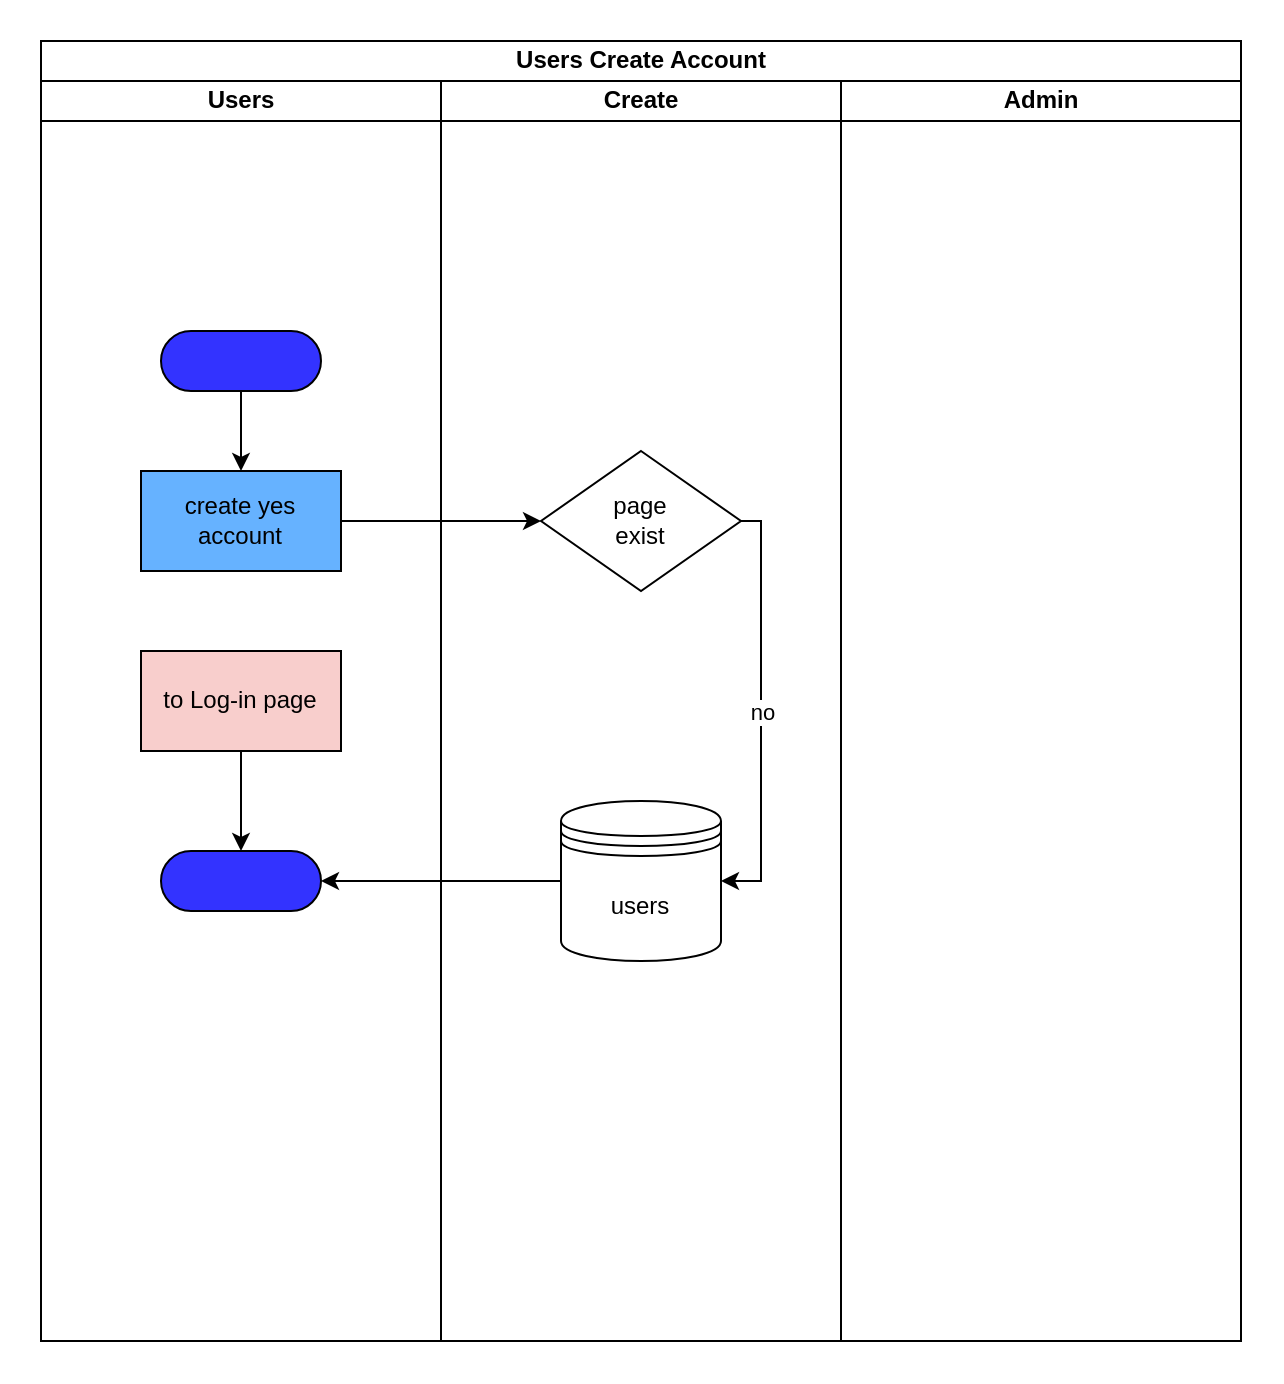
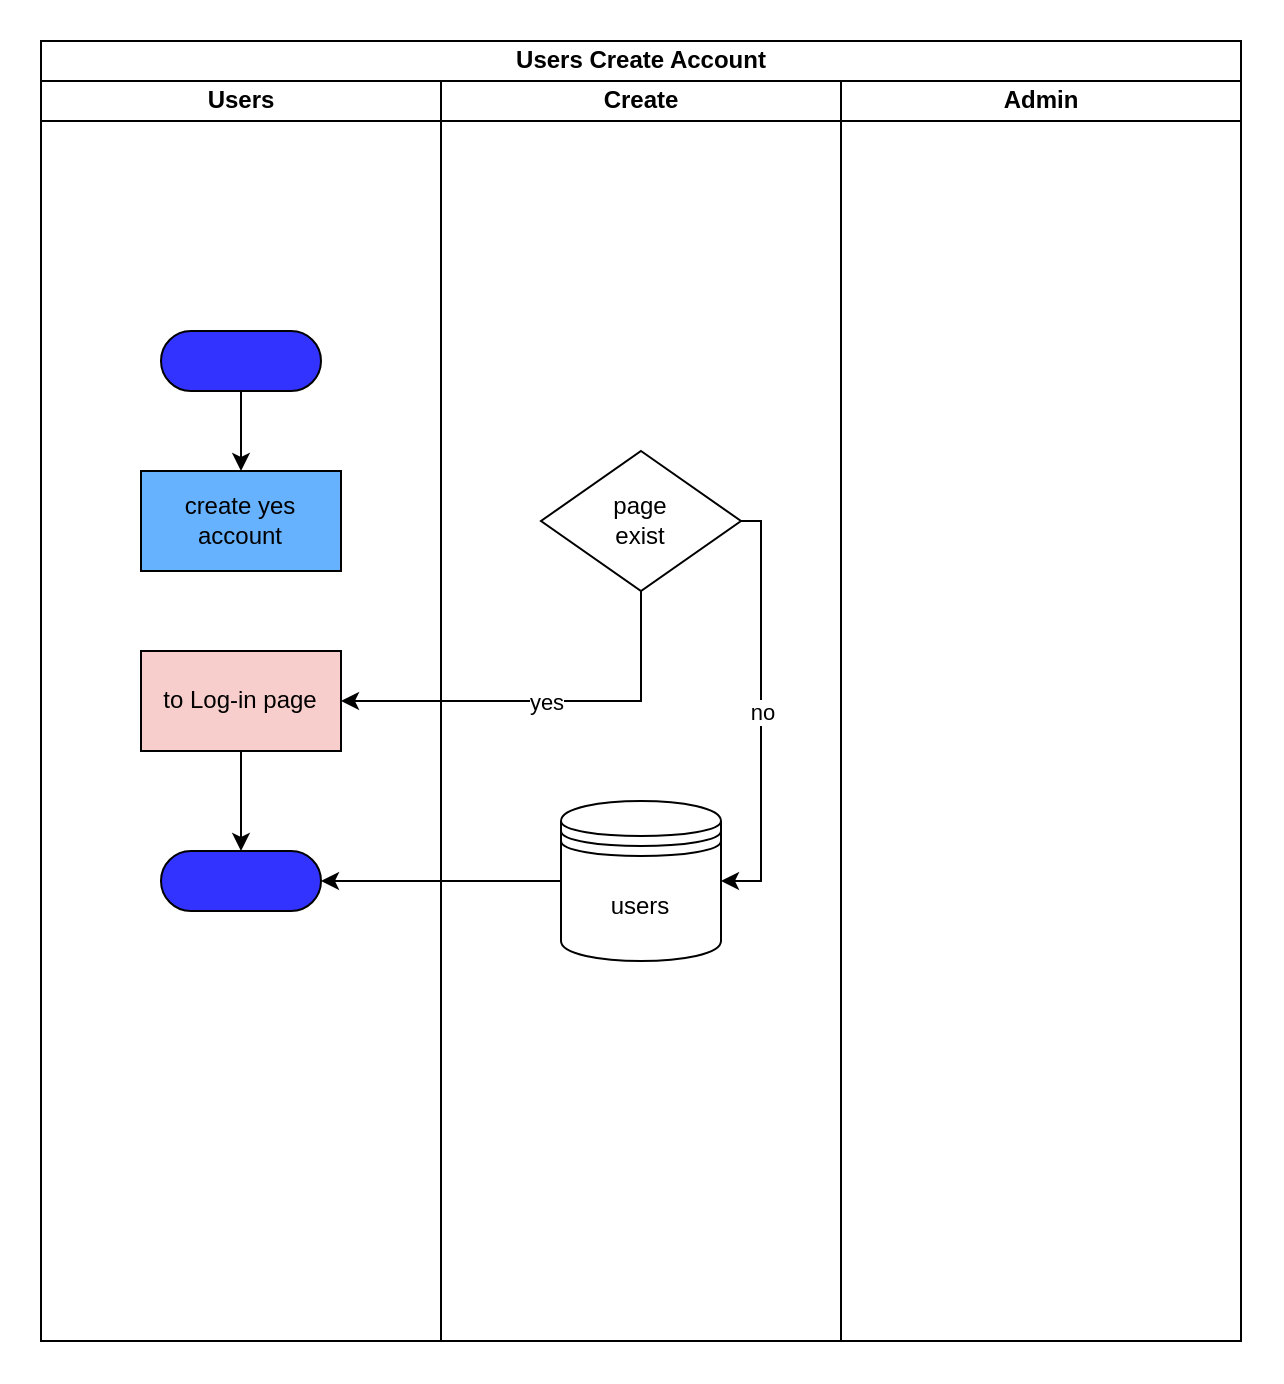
(389, 521) -> none
none -> (598, 701)
